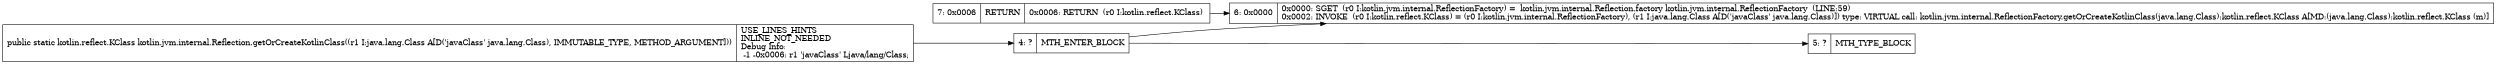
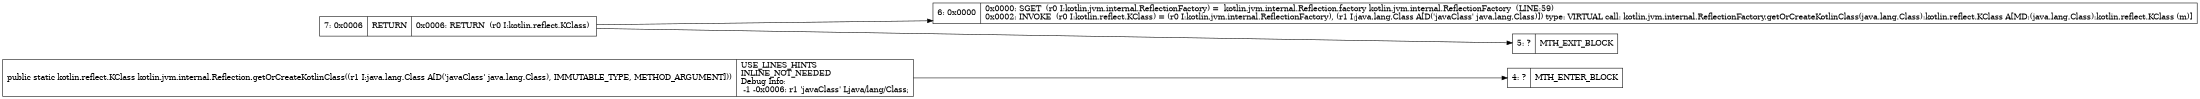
(1225, 29) -> none
(1466, 43) -> (1052, 36)
(1873, 43) -> (1576, 43)
